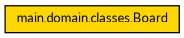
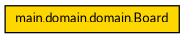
(92, 19) -> (92, 19)
